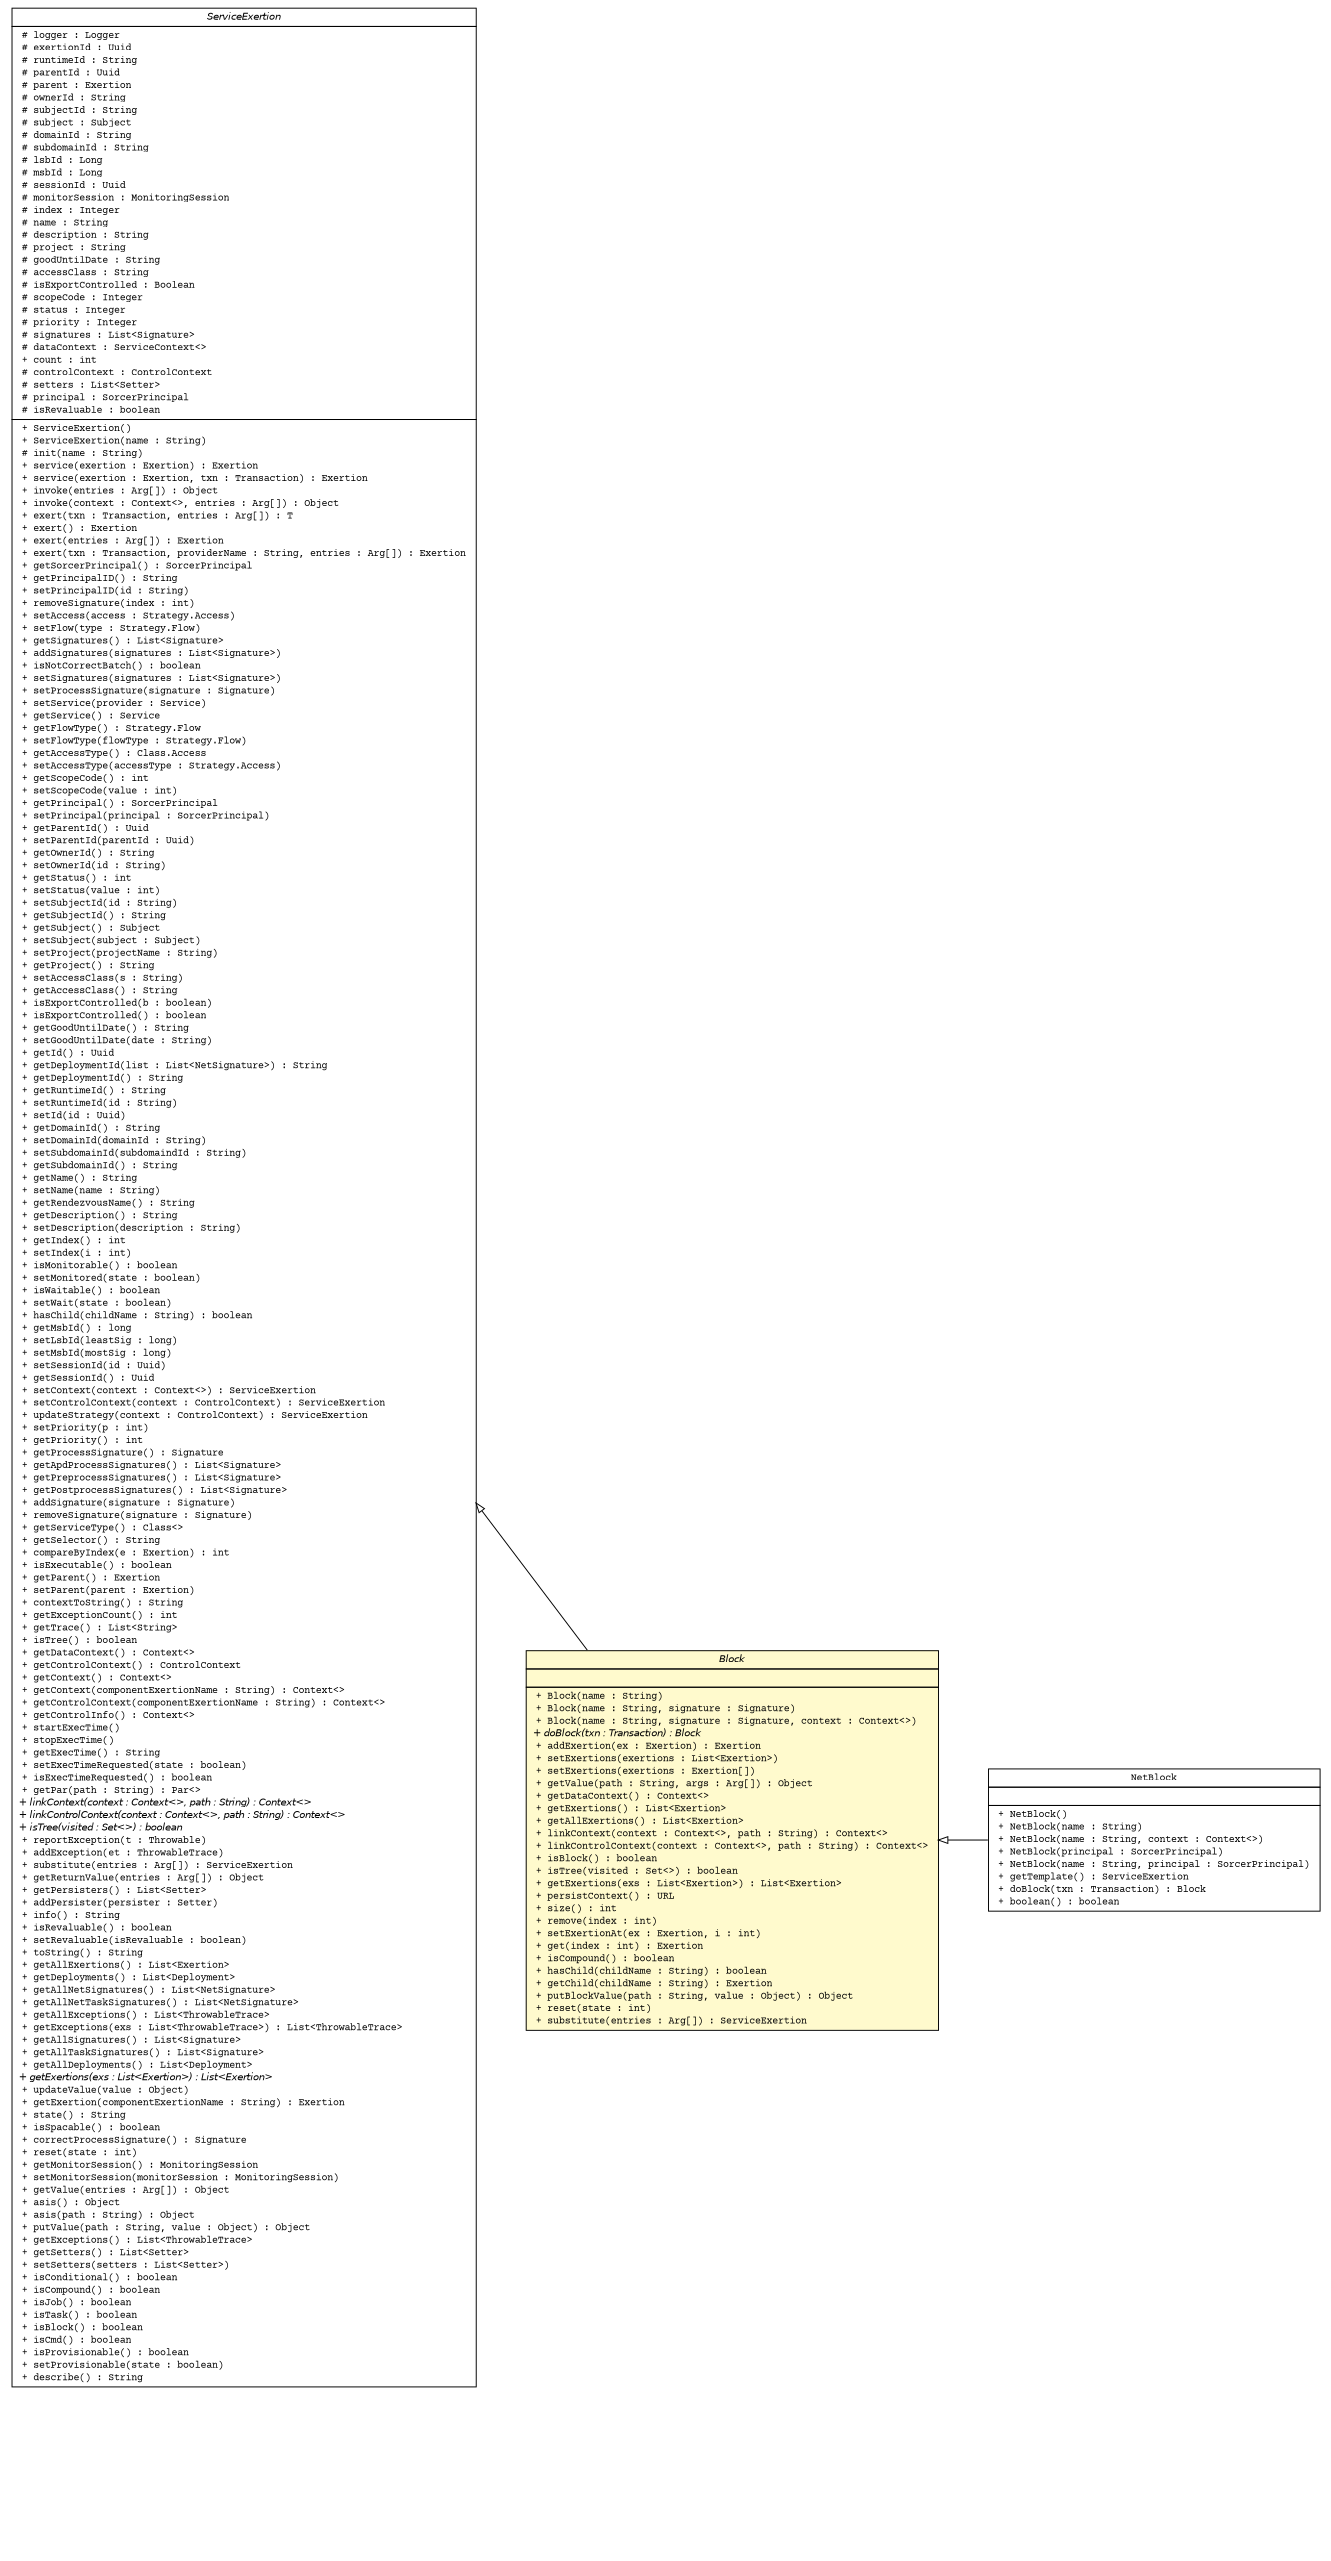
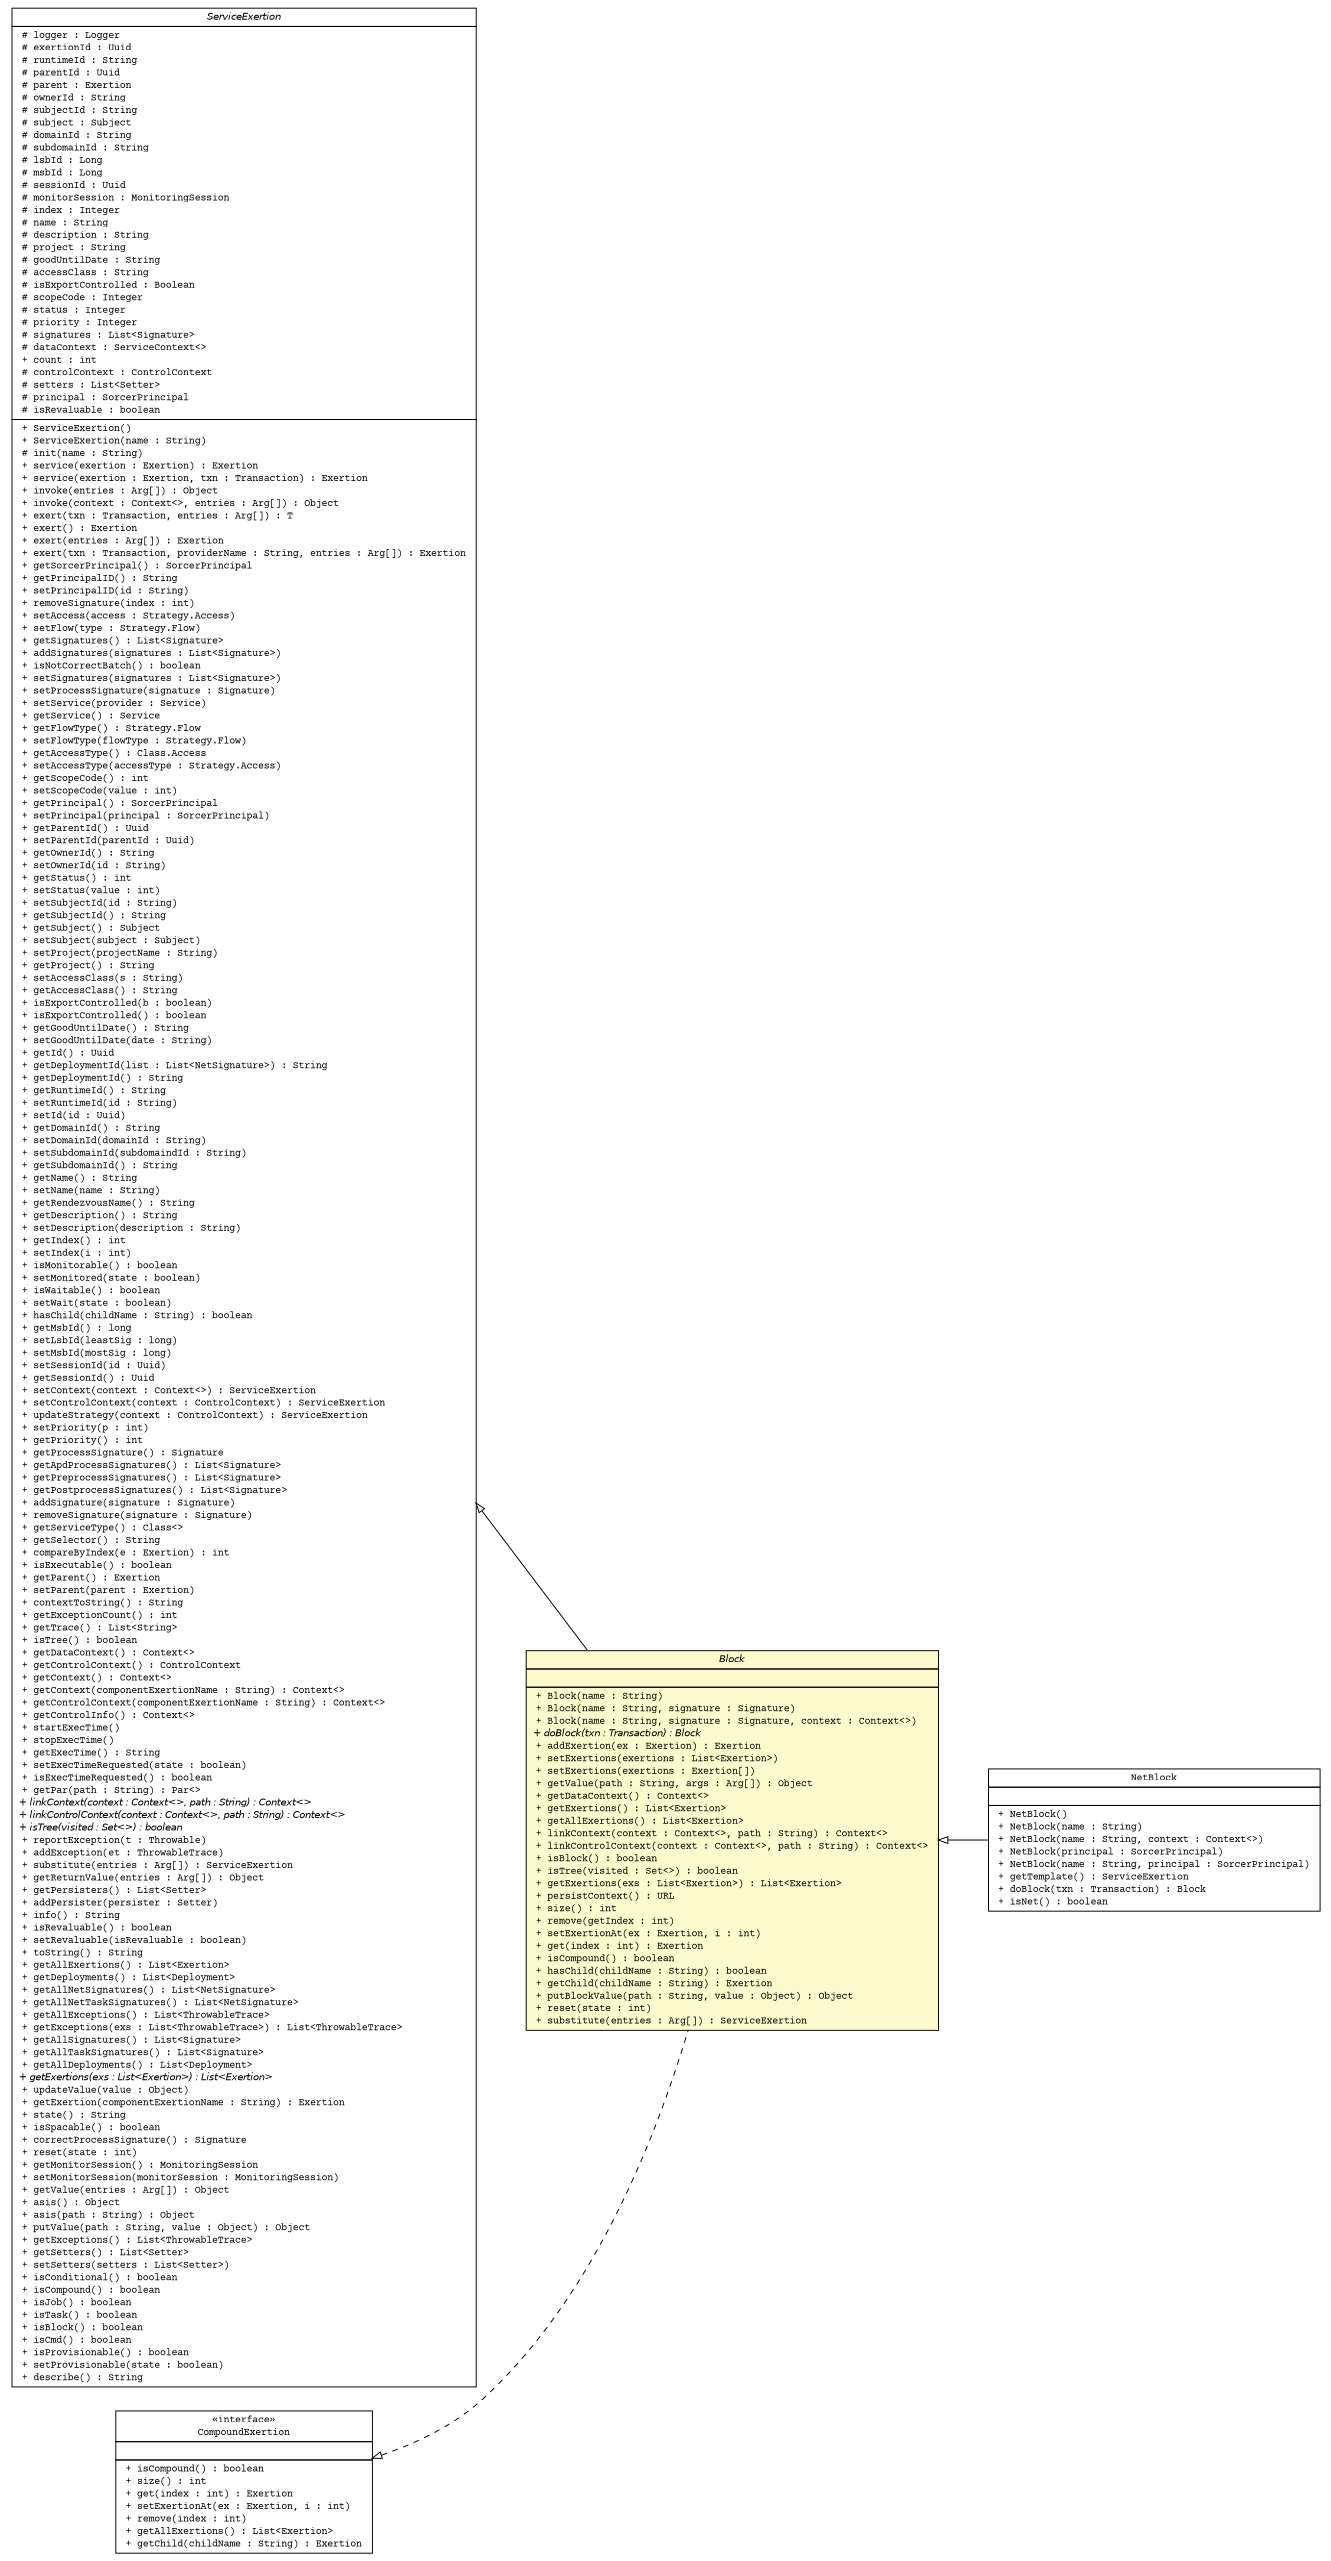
(1059, 1902) -> (1053, 1902)
(597, 1921) -> (606, 1921)
none -> (244, 2482)
